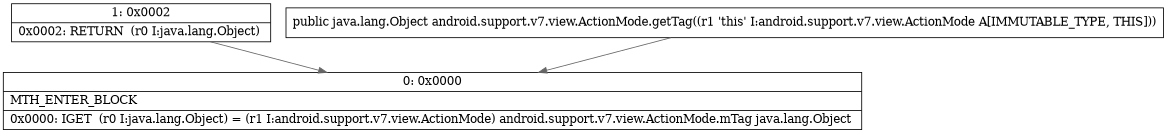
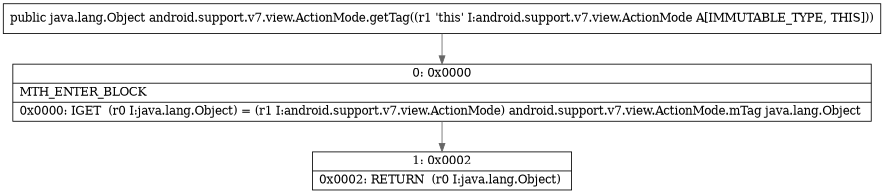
(265, 56) -> (442, 132)
